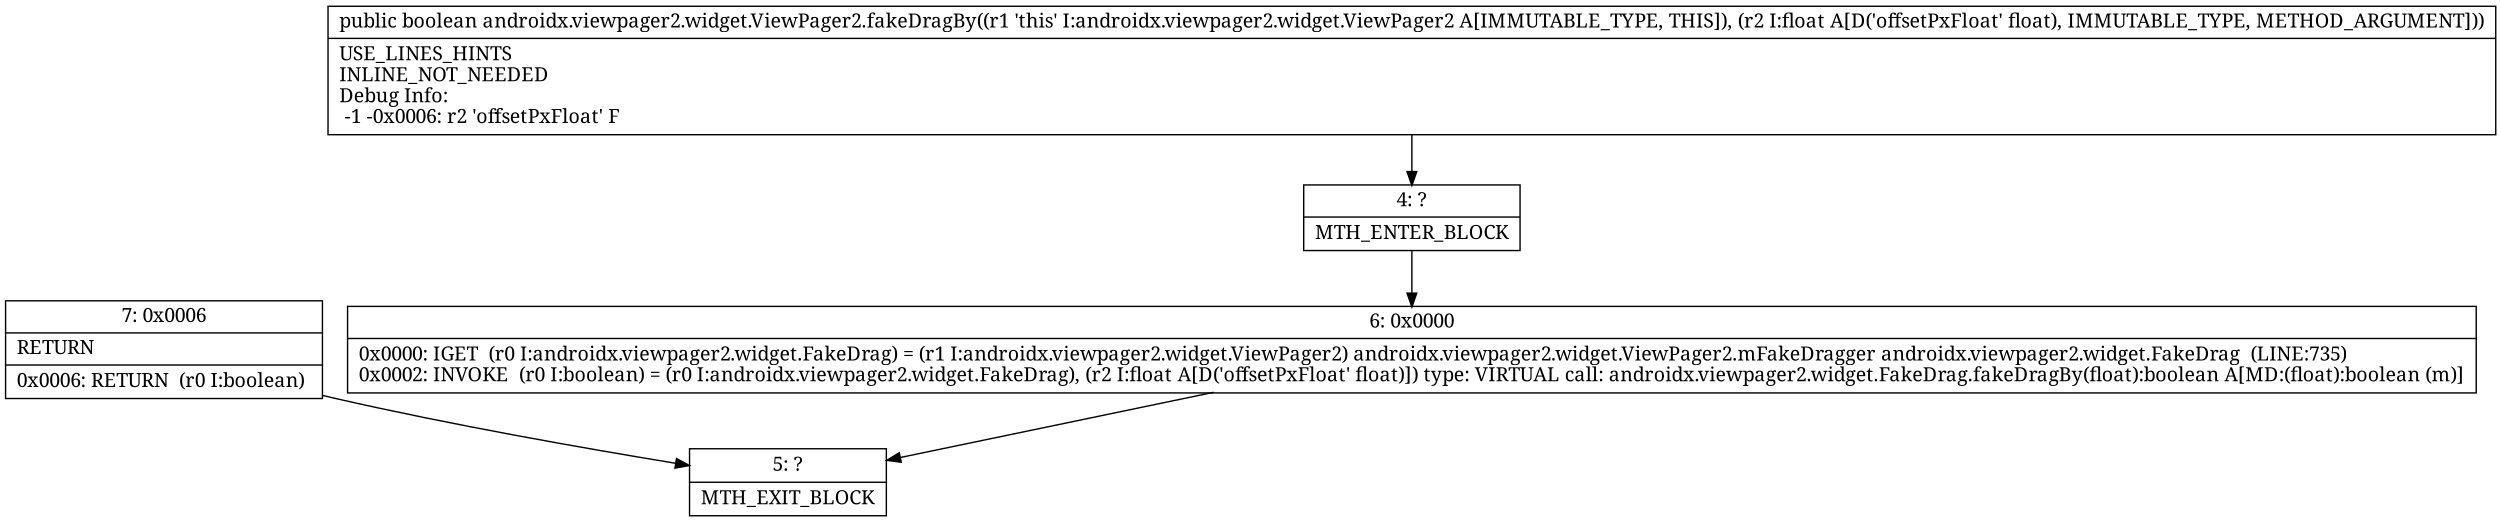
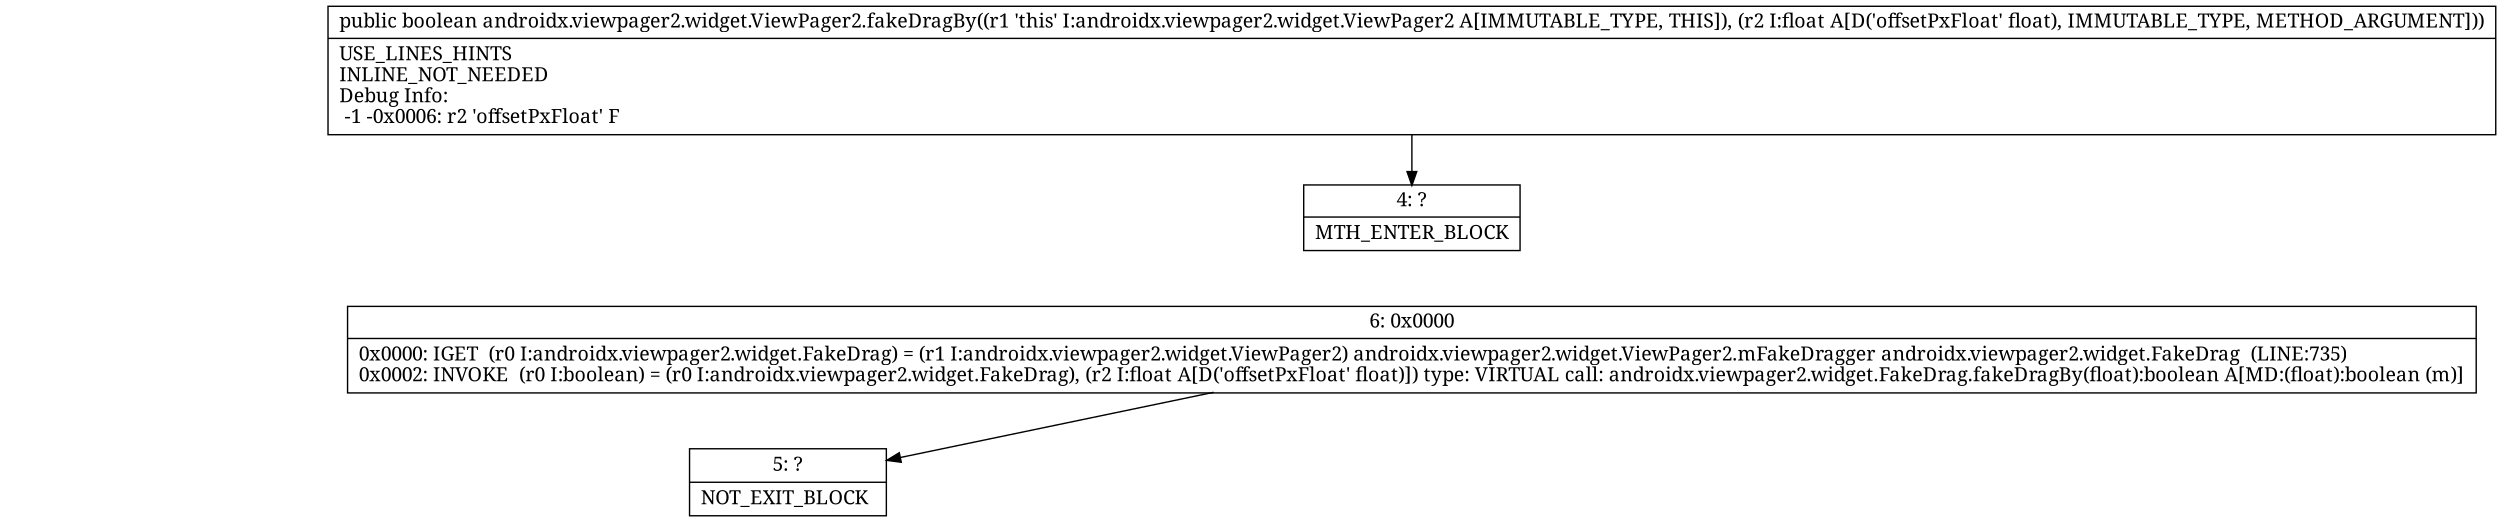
(1412, 272) -> none
(164, 350) -> none
(788, 498) -> (785, 498)
